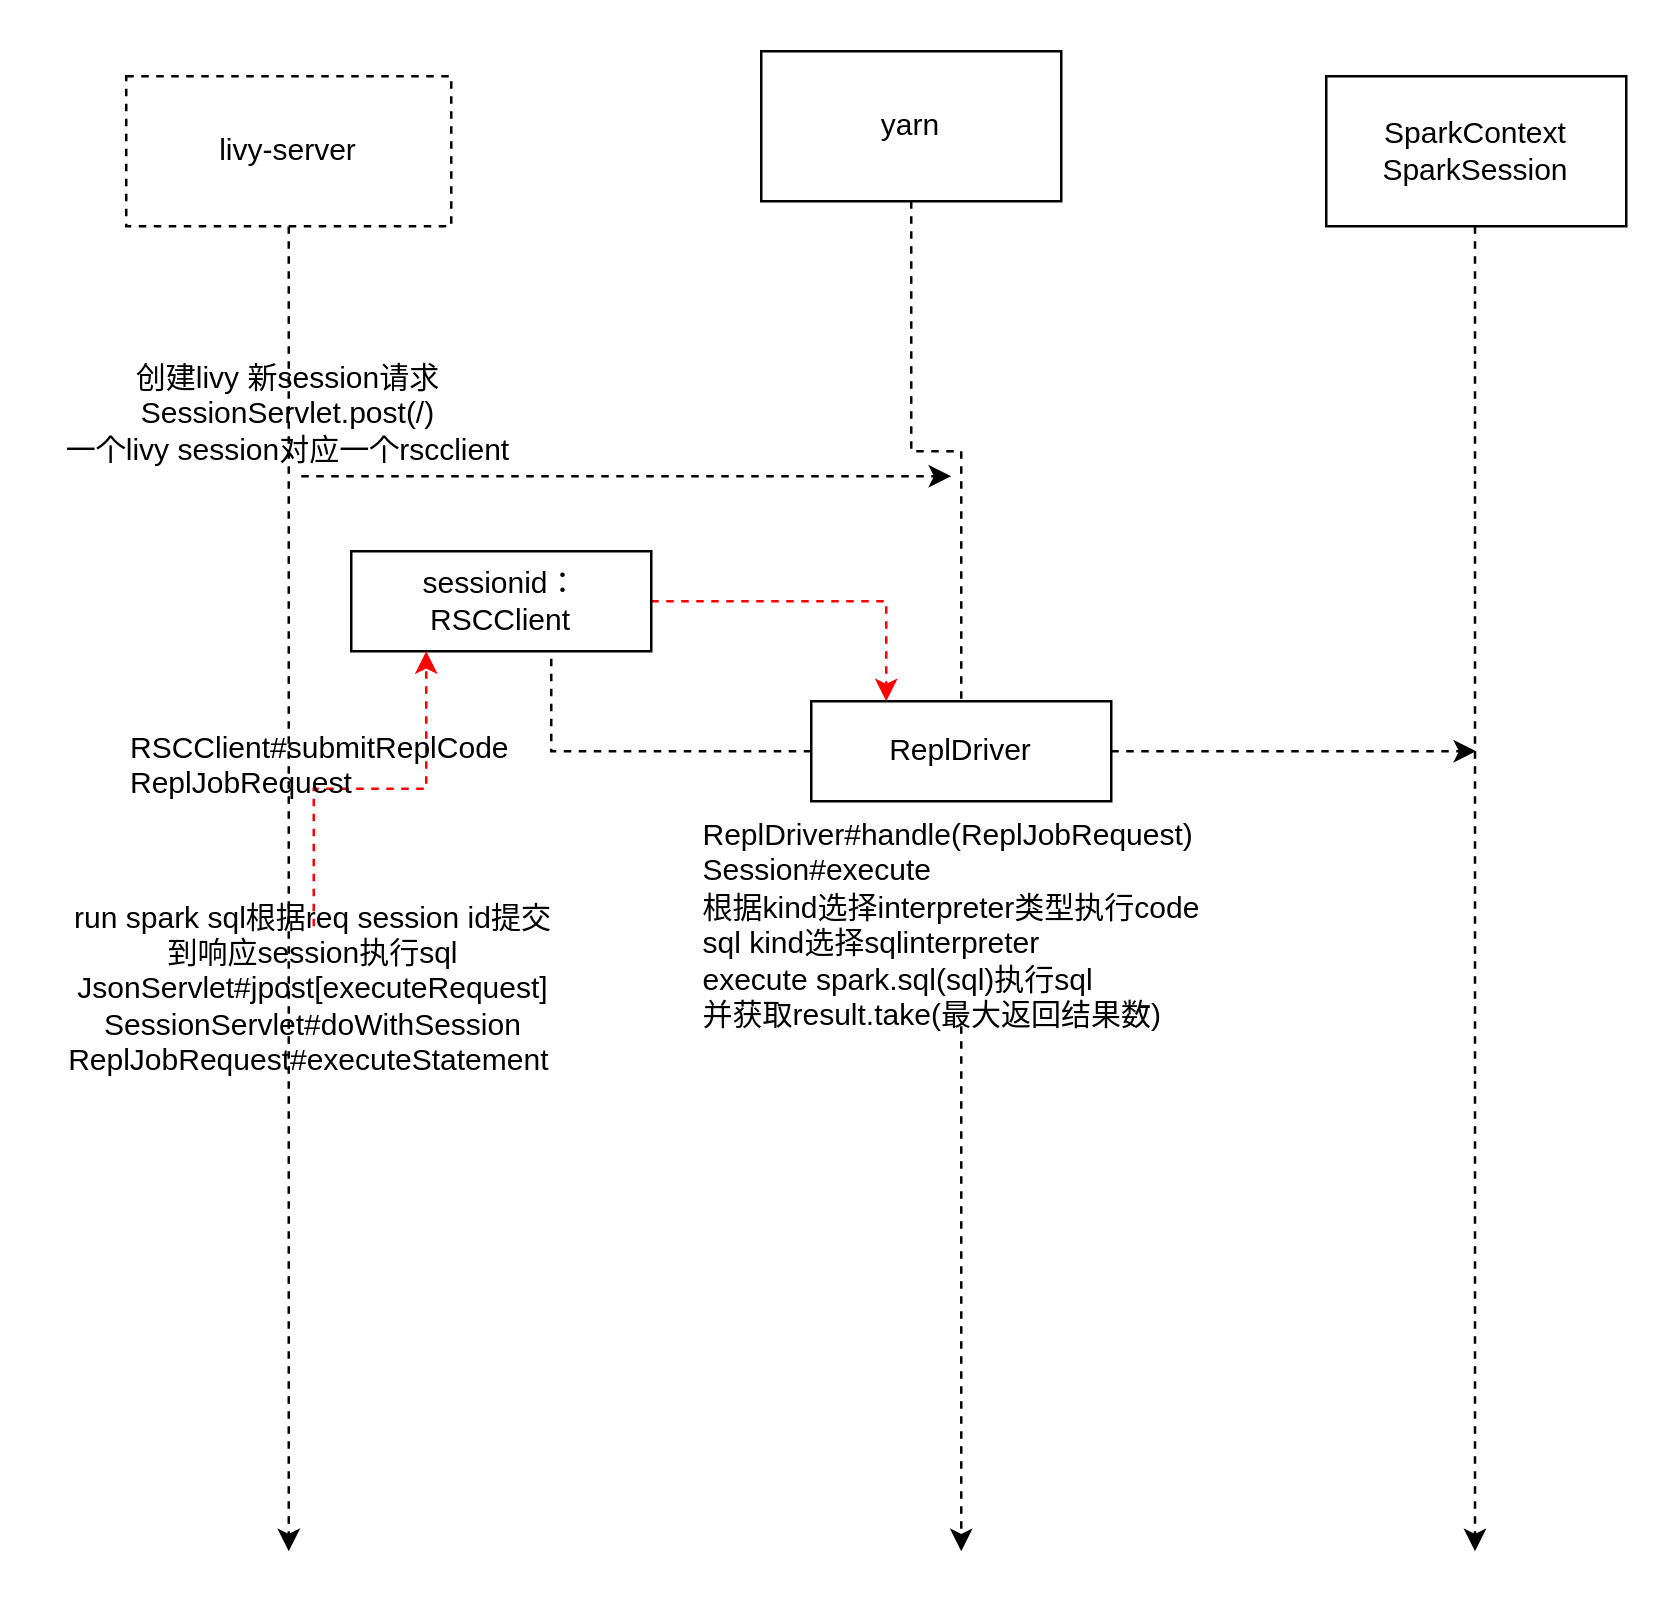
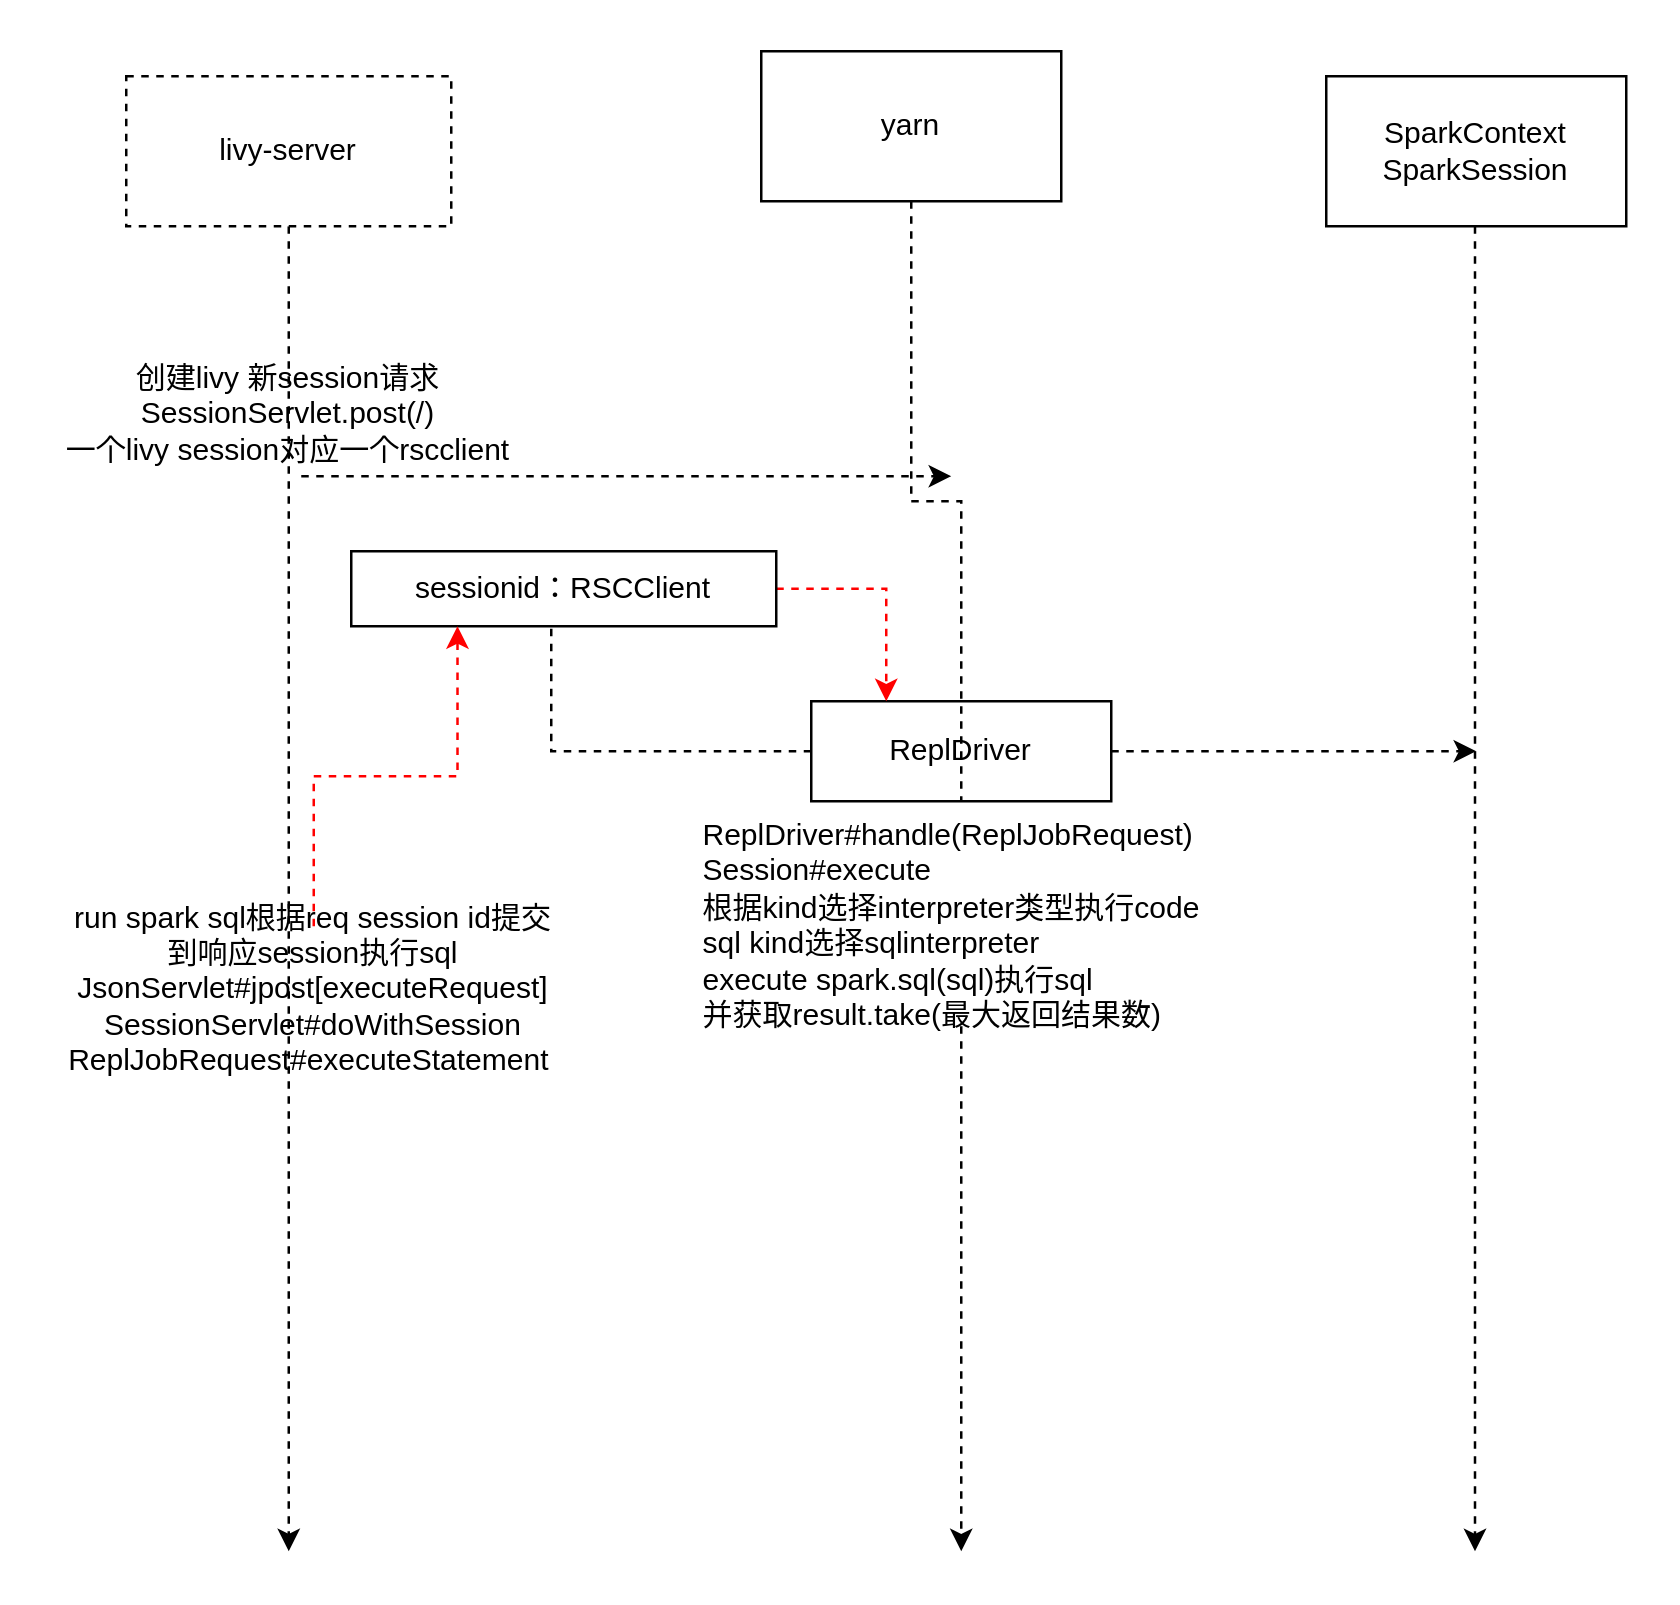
(961, 454) -> (961, 752)
(501, 601) -> (564, 589)
(314, 751) -> none
